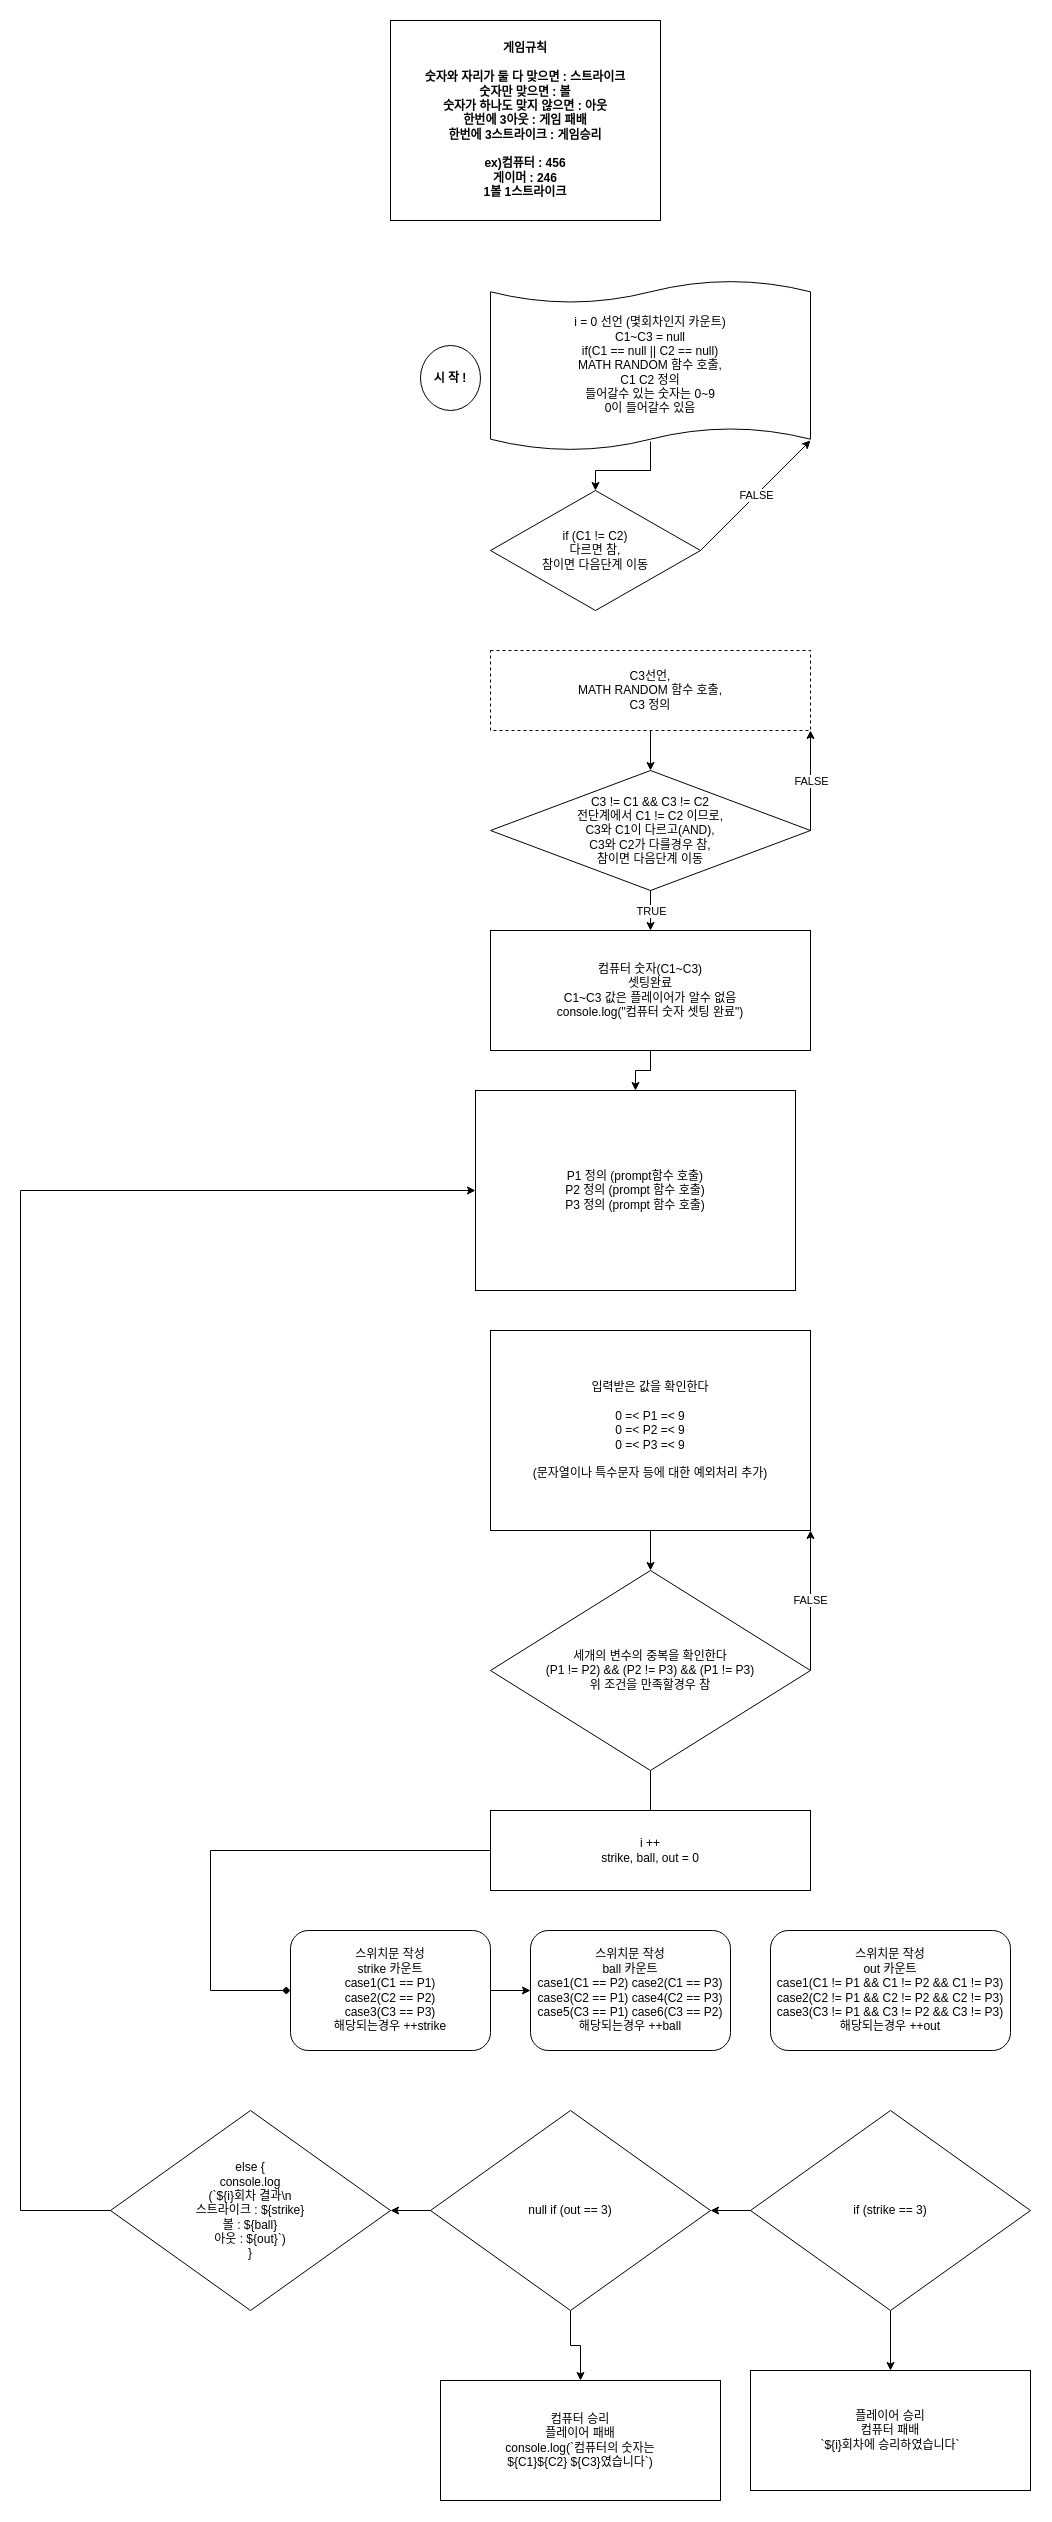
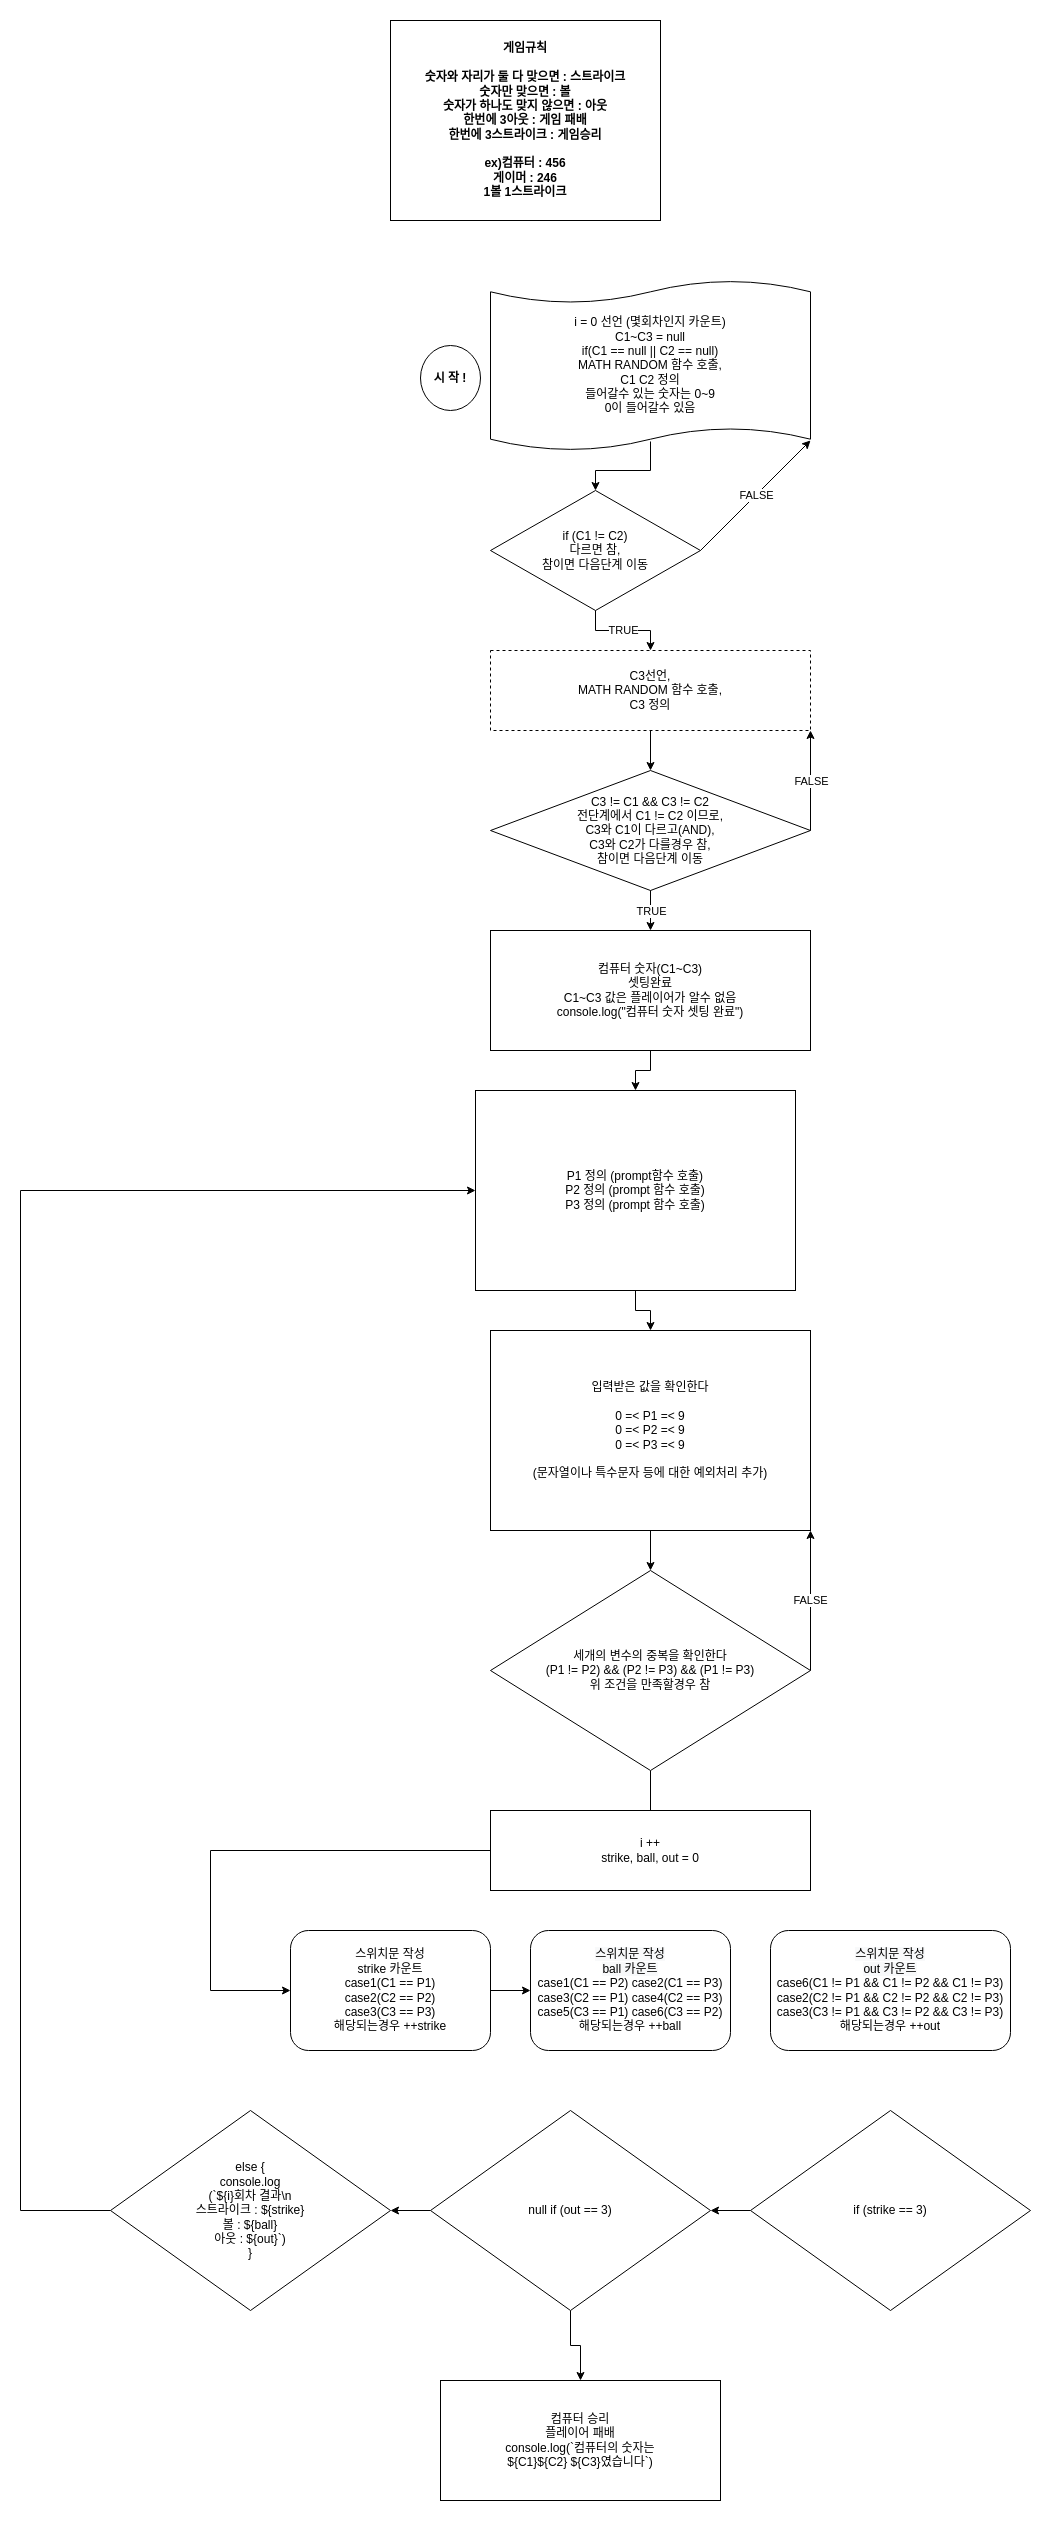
none -> (620, 631)
none -> (640, 1311)
(282, 1991) -> (282, 1991)
(891, 1991) -> (891, 1991)
(891, 2337) -> none
(891, 2431) -> none
